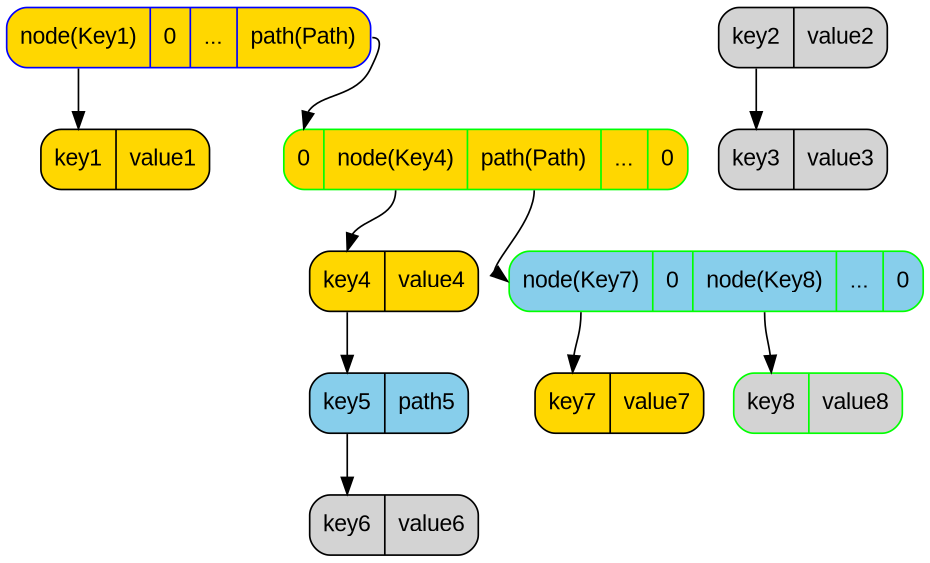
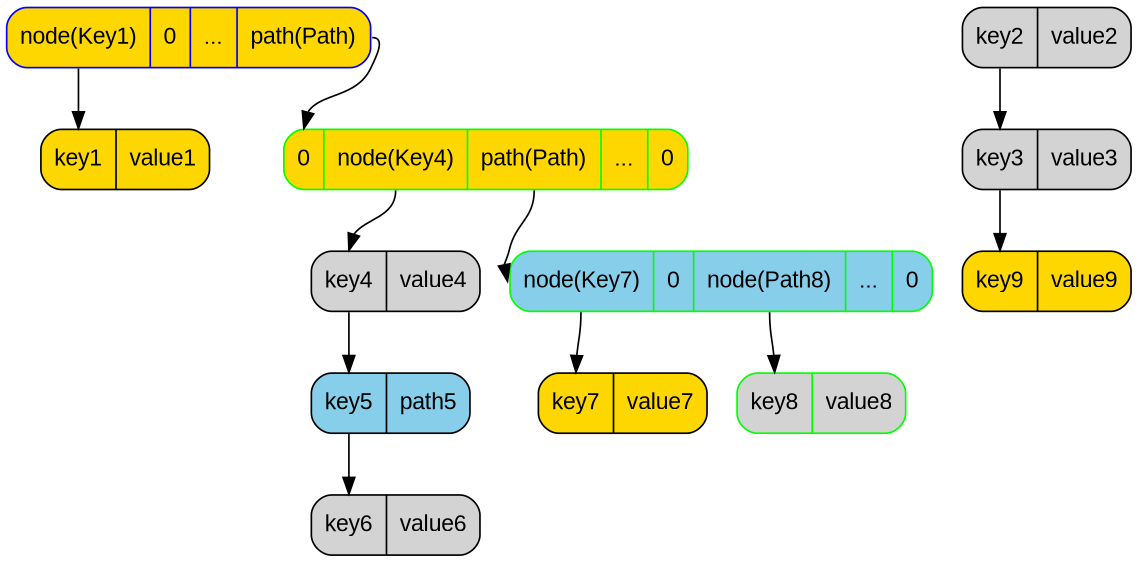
(765, 280) -> (770, 280)
(394, 281) -> (396, 281)
none -> (1047, 281)
